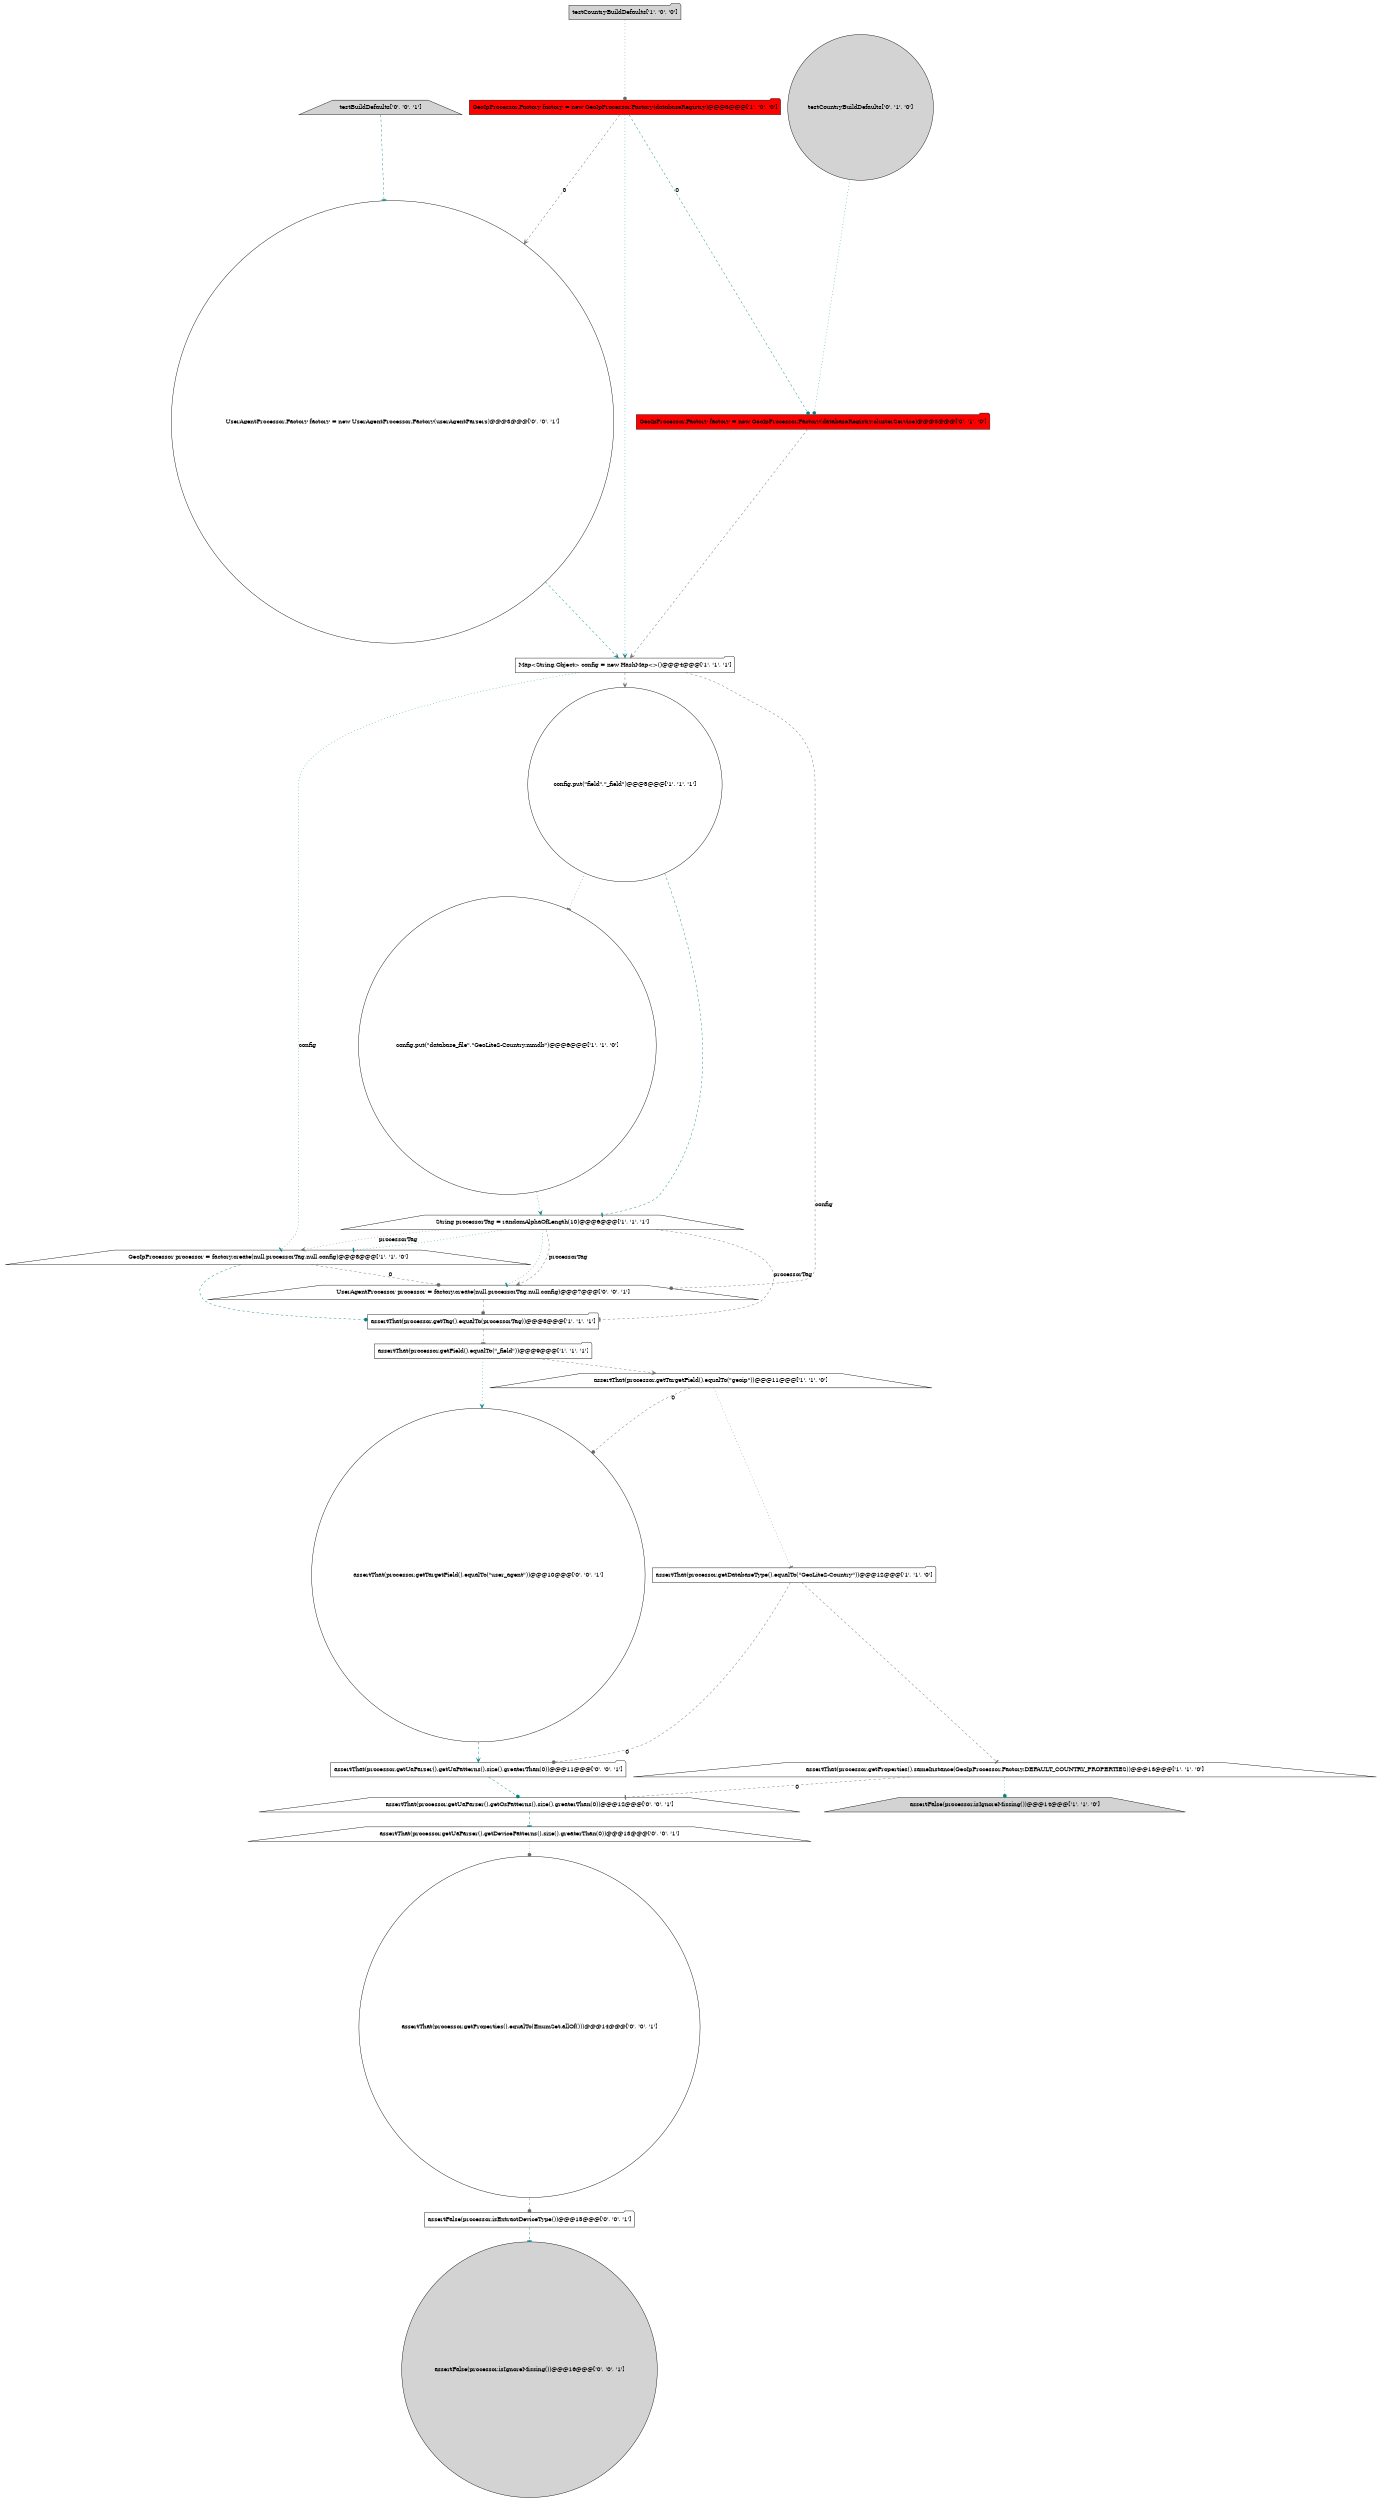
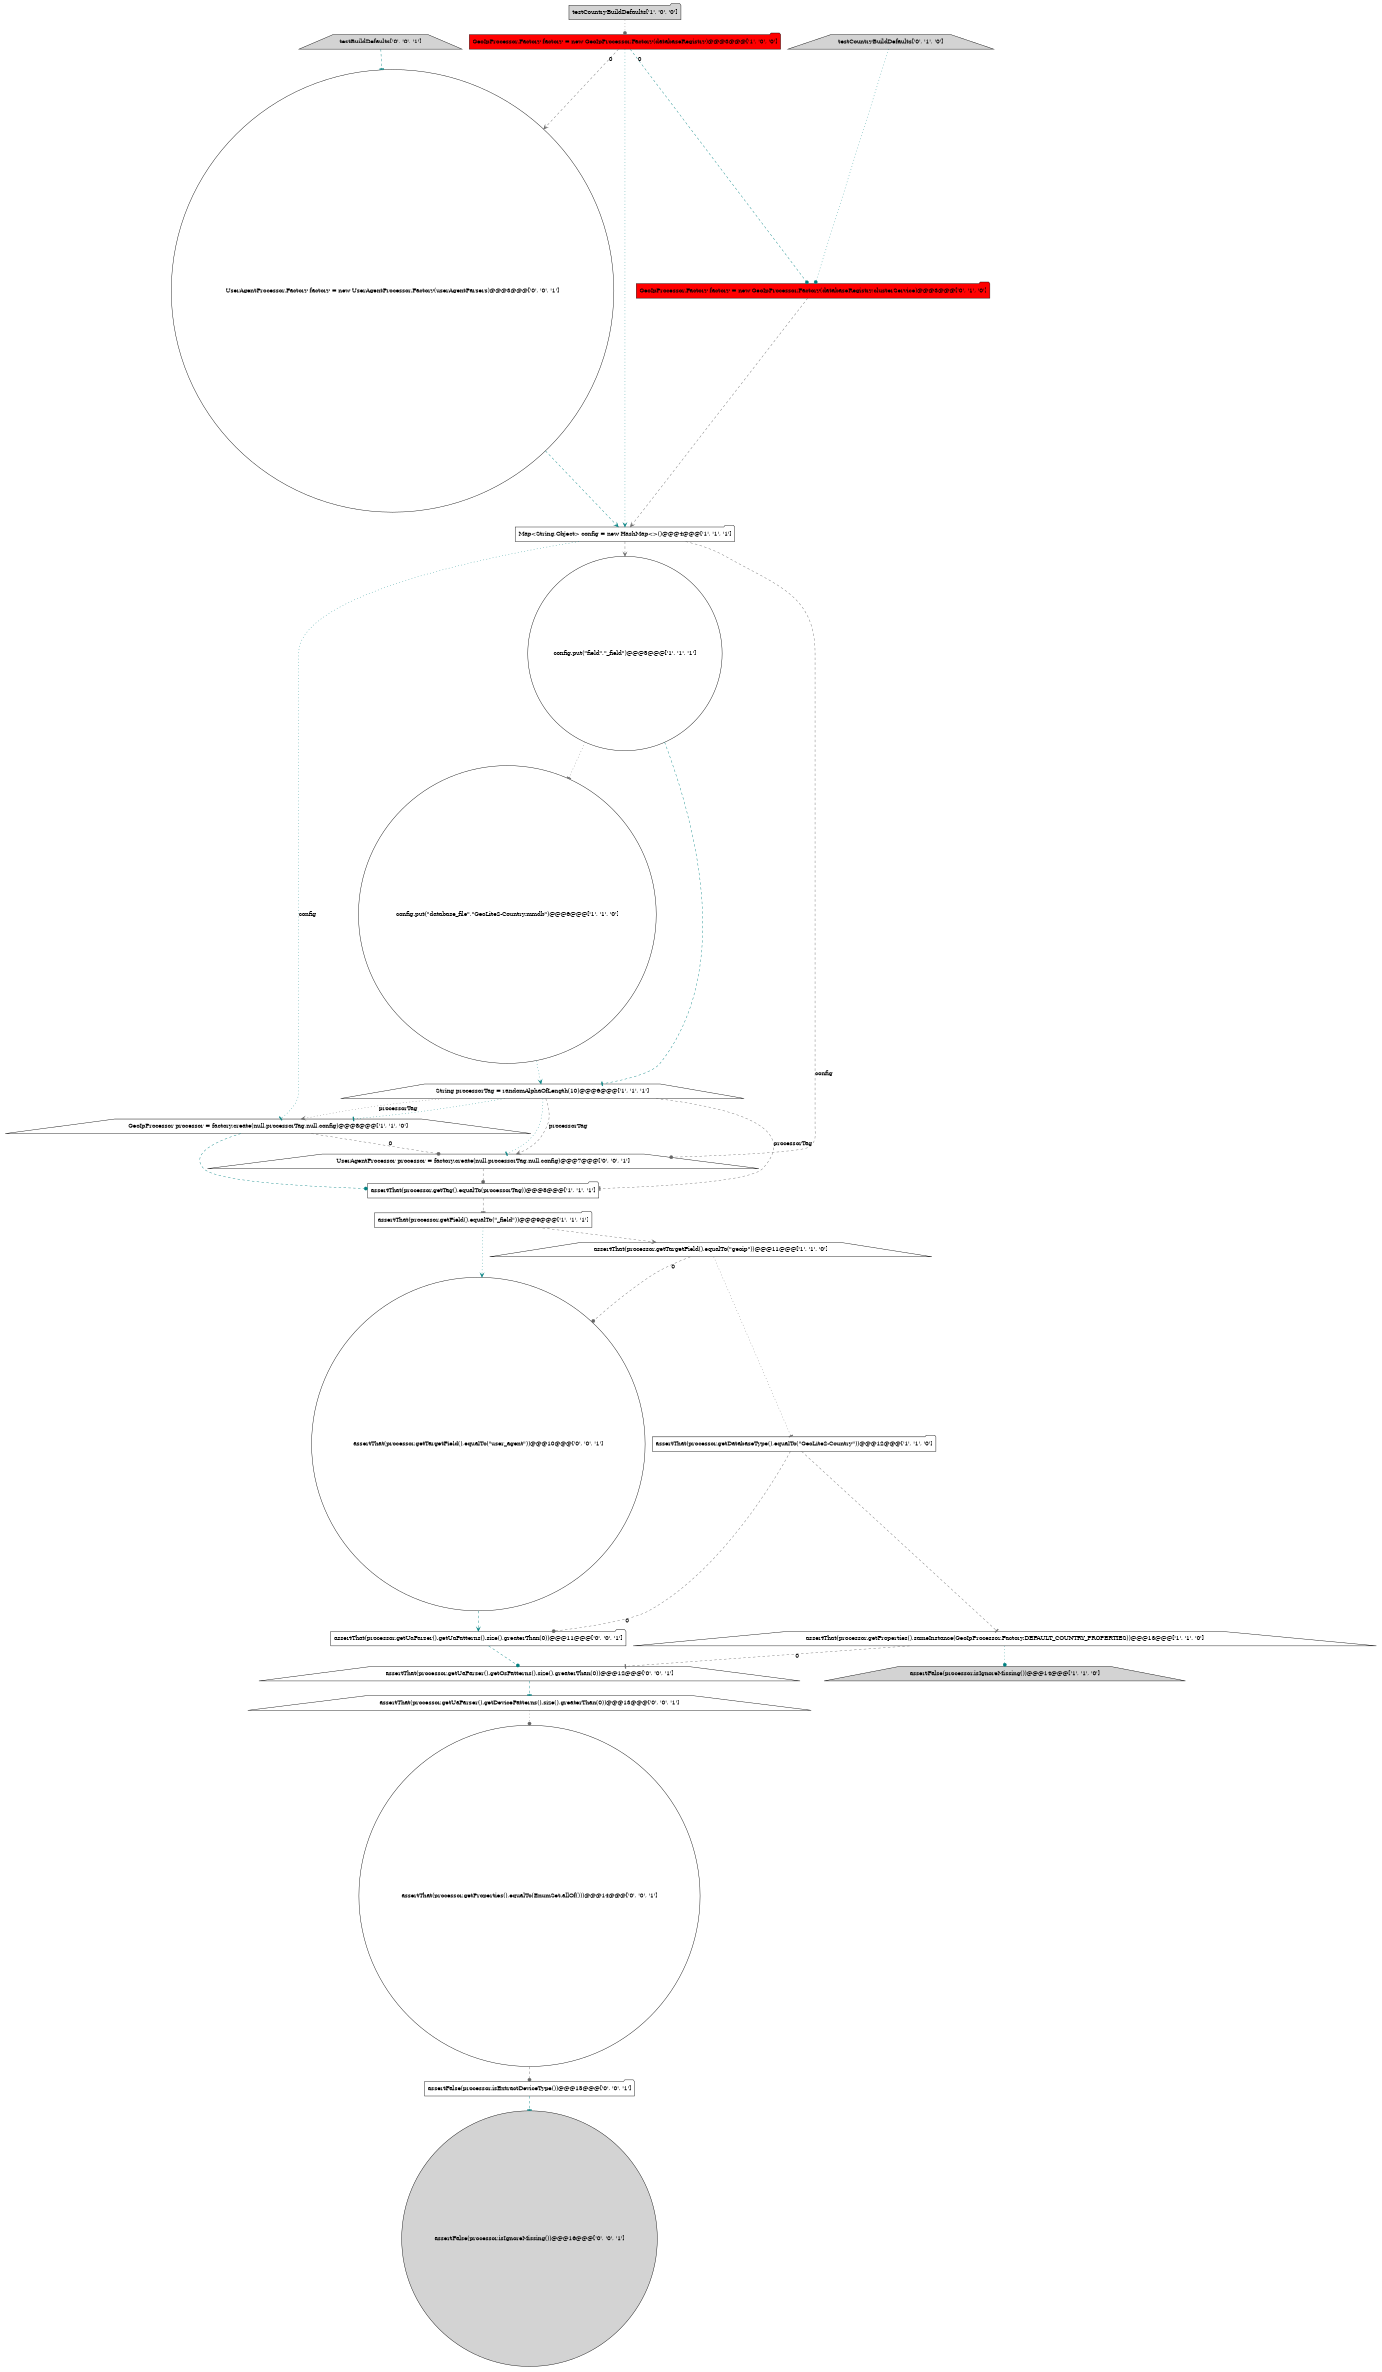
(861, 107) -> (891, 42)
